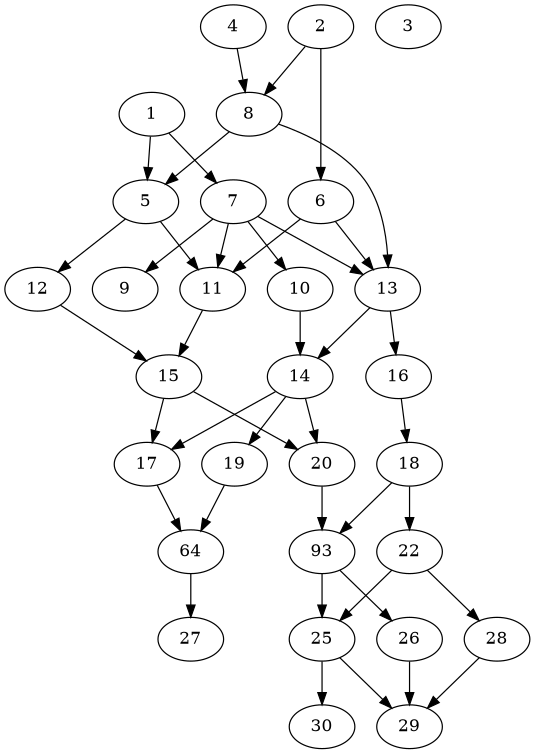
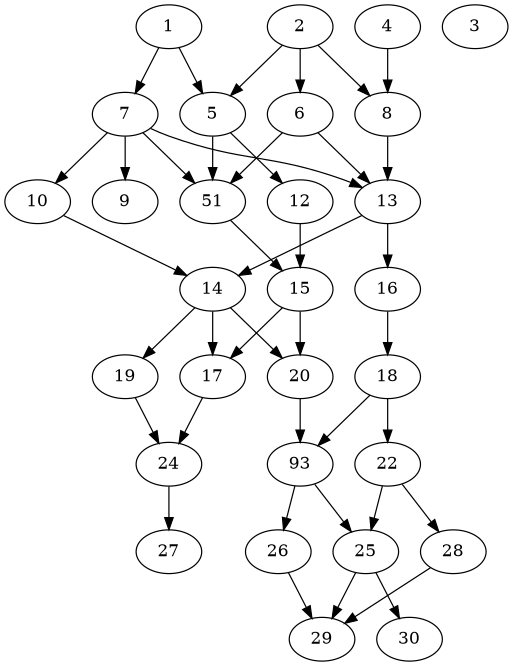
(202, 154) -> (261, 66)
(213, 289) -> (213, 202)
(191, 552) -> (169, 464)
